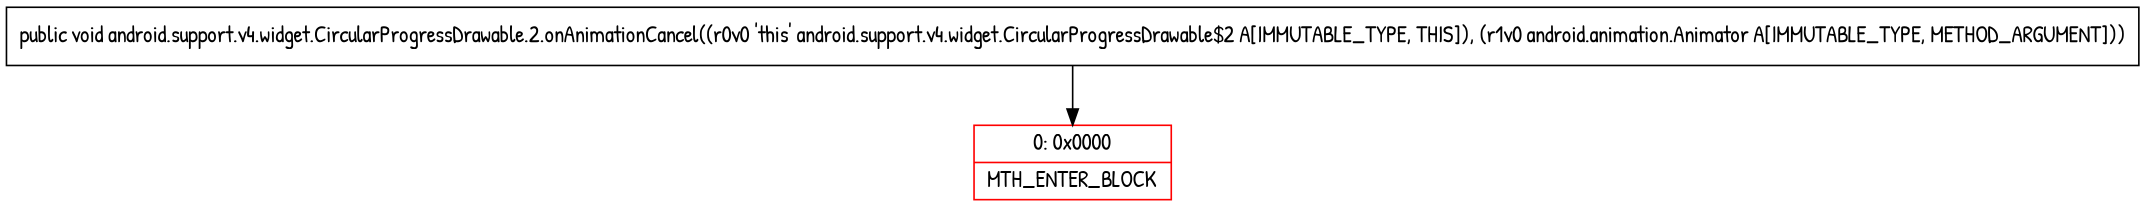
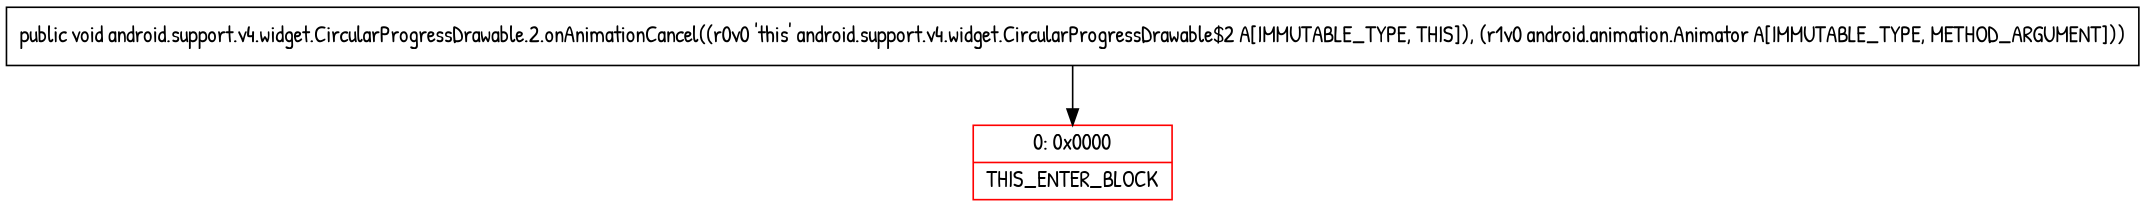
(1073, 180) -> (1073, 180)
